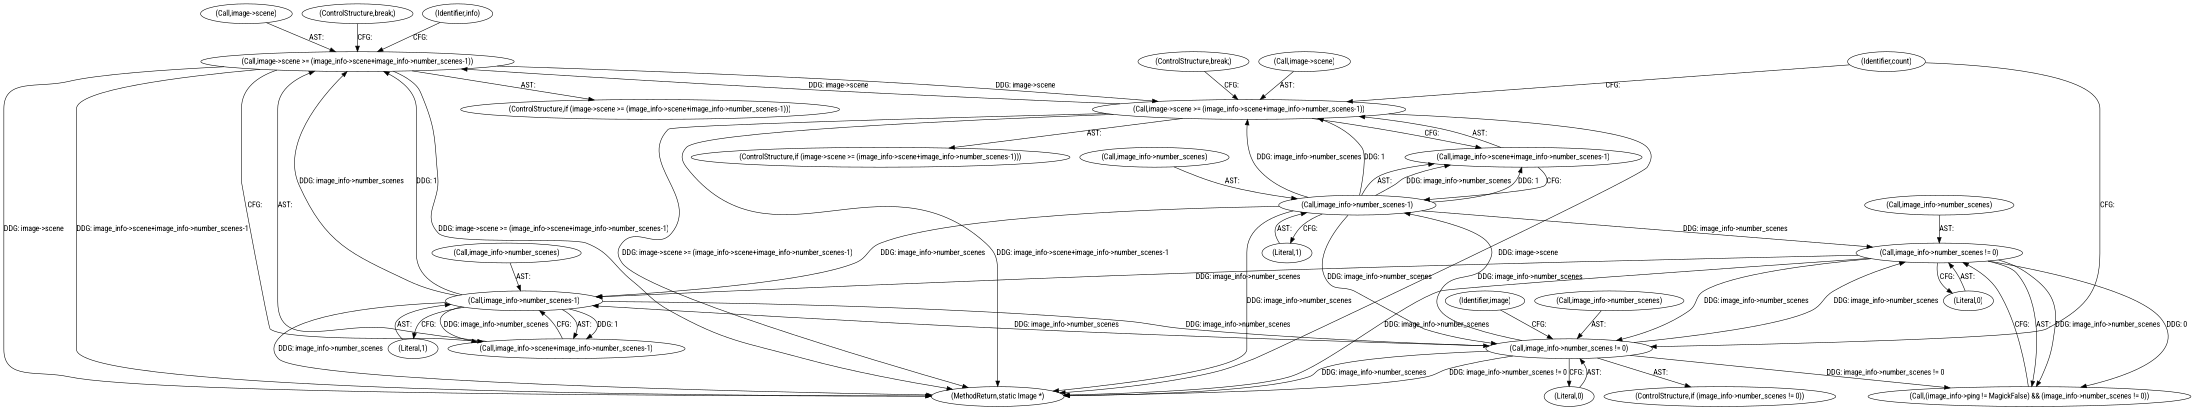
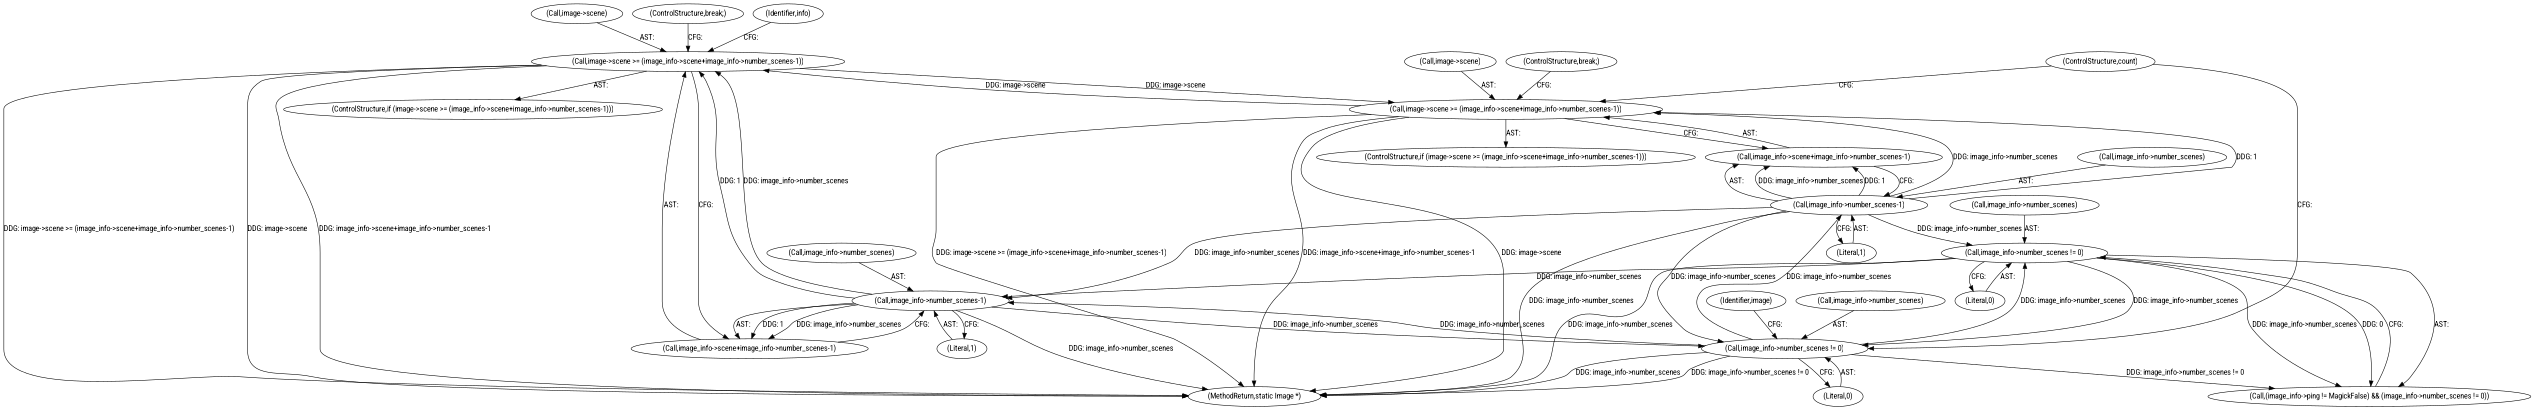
(1887, 62) -> (2100, 62)
(1720, 397) -> none
